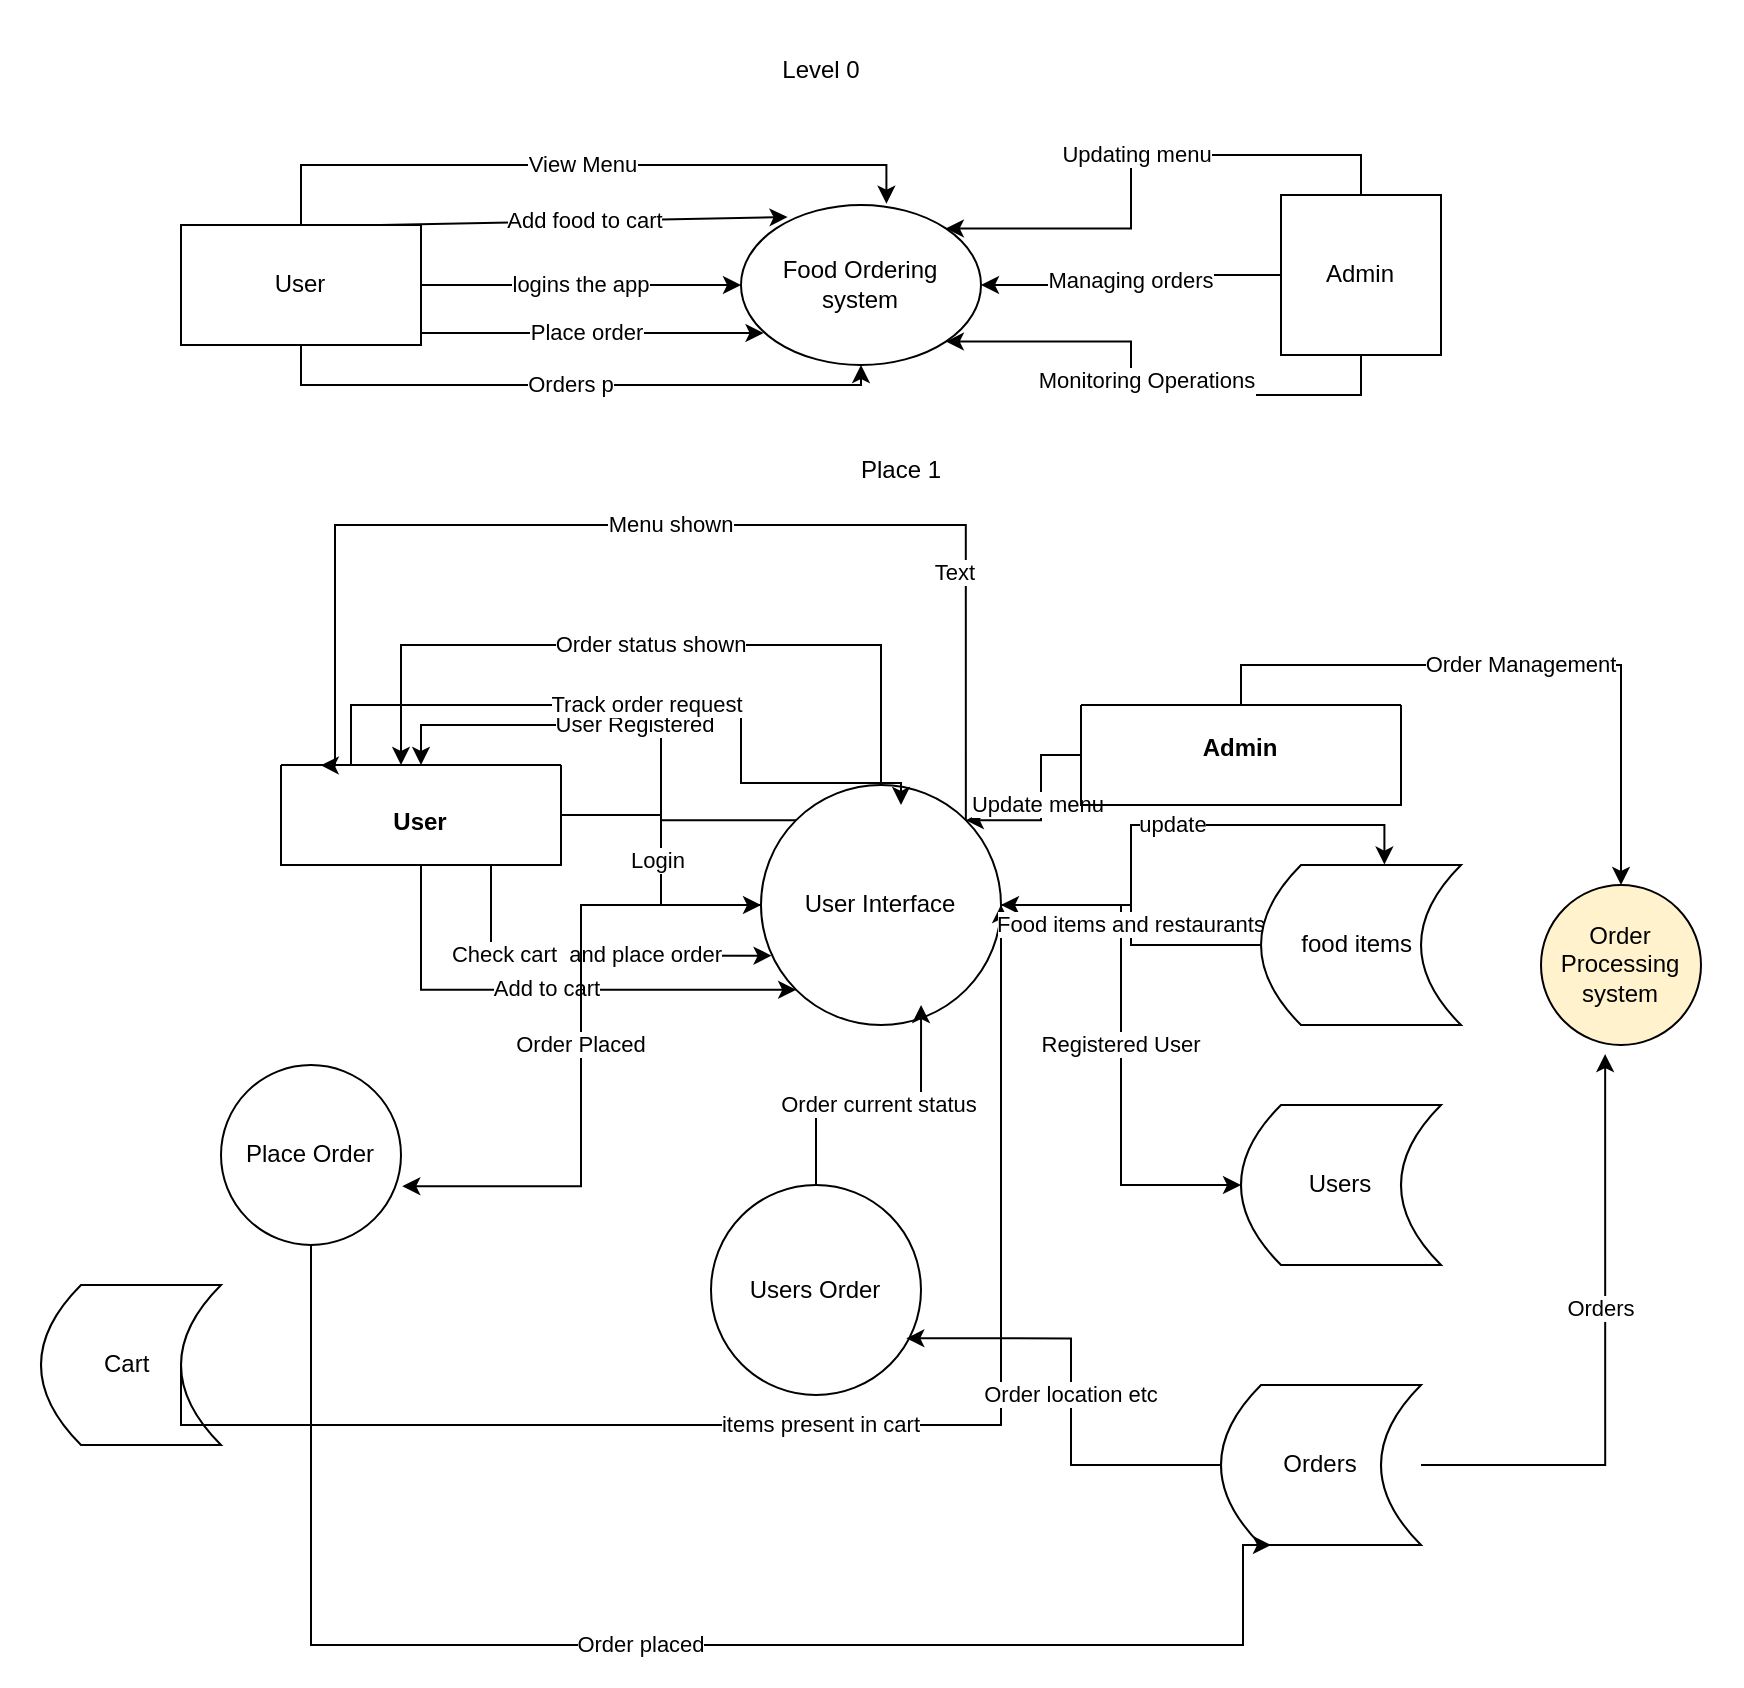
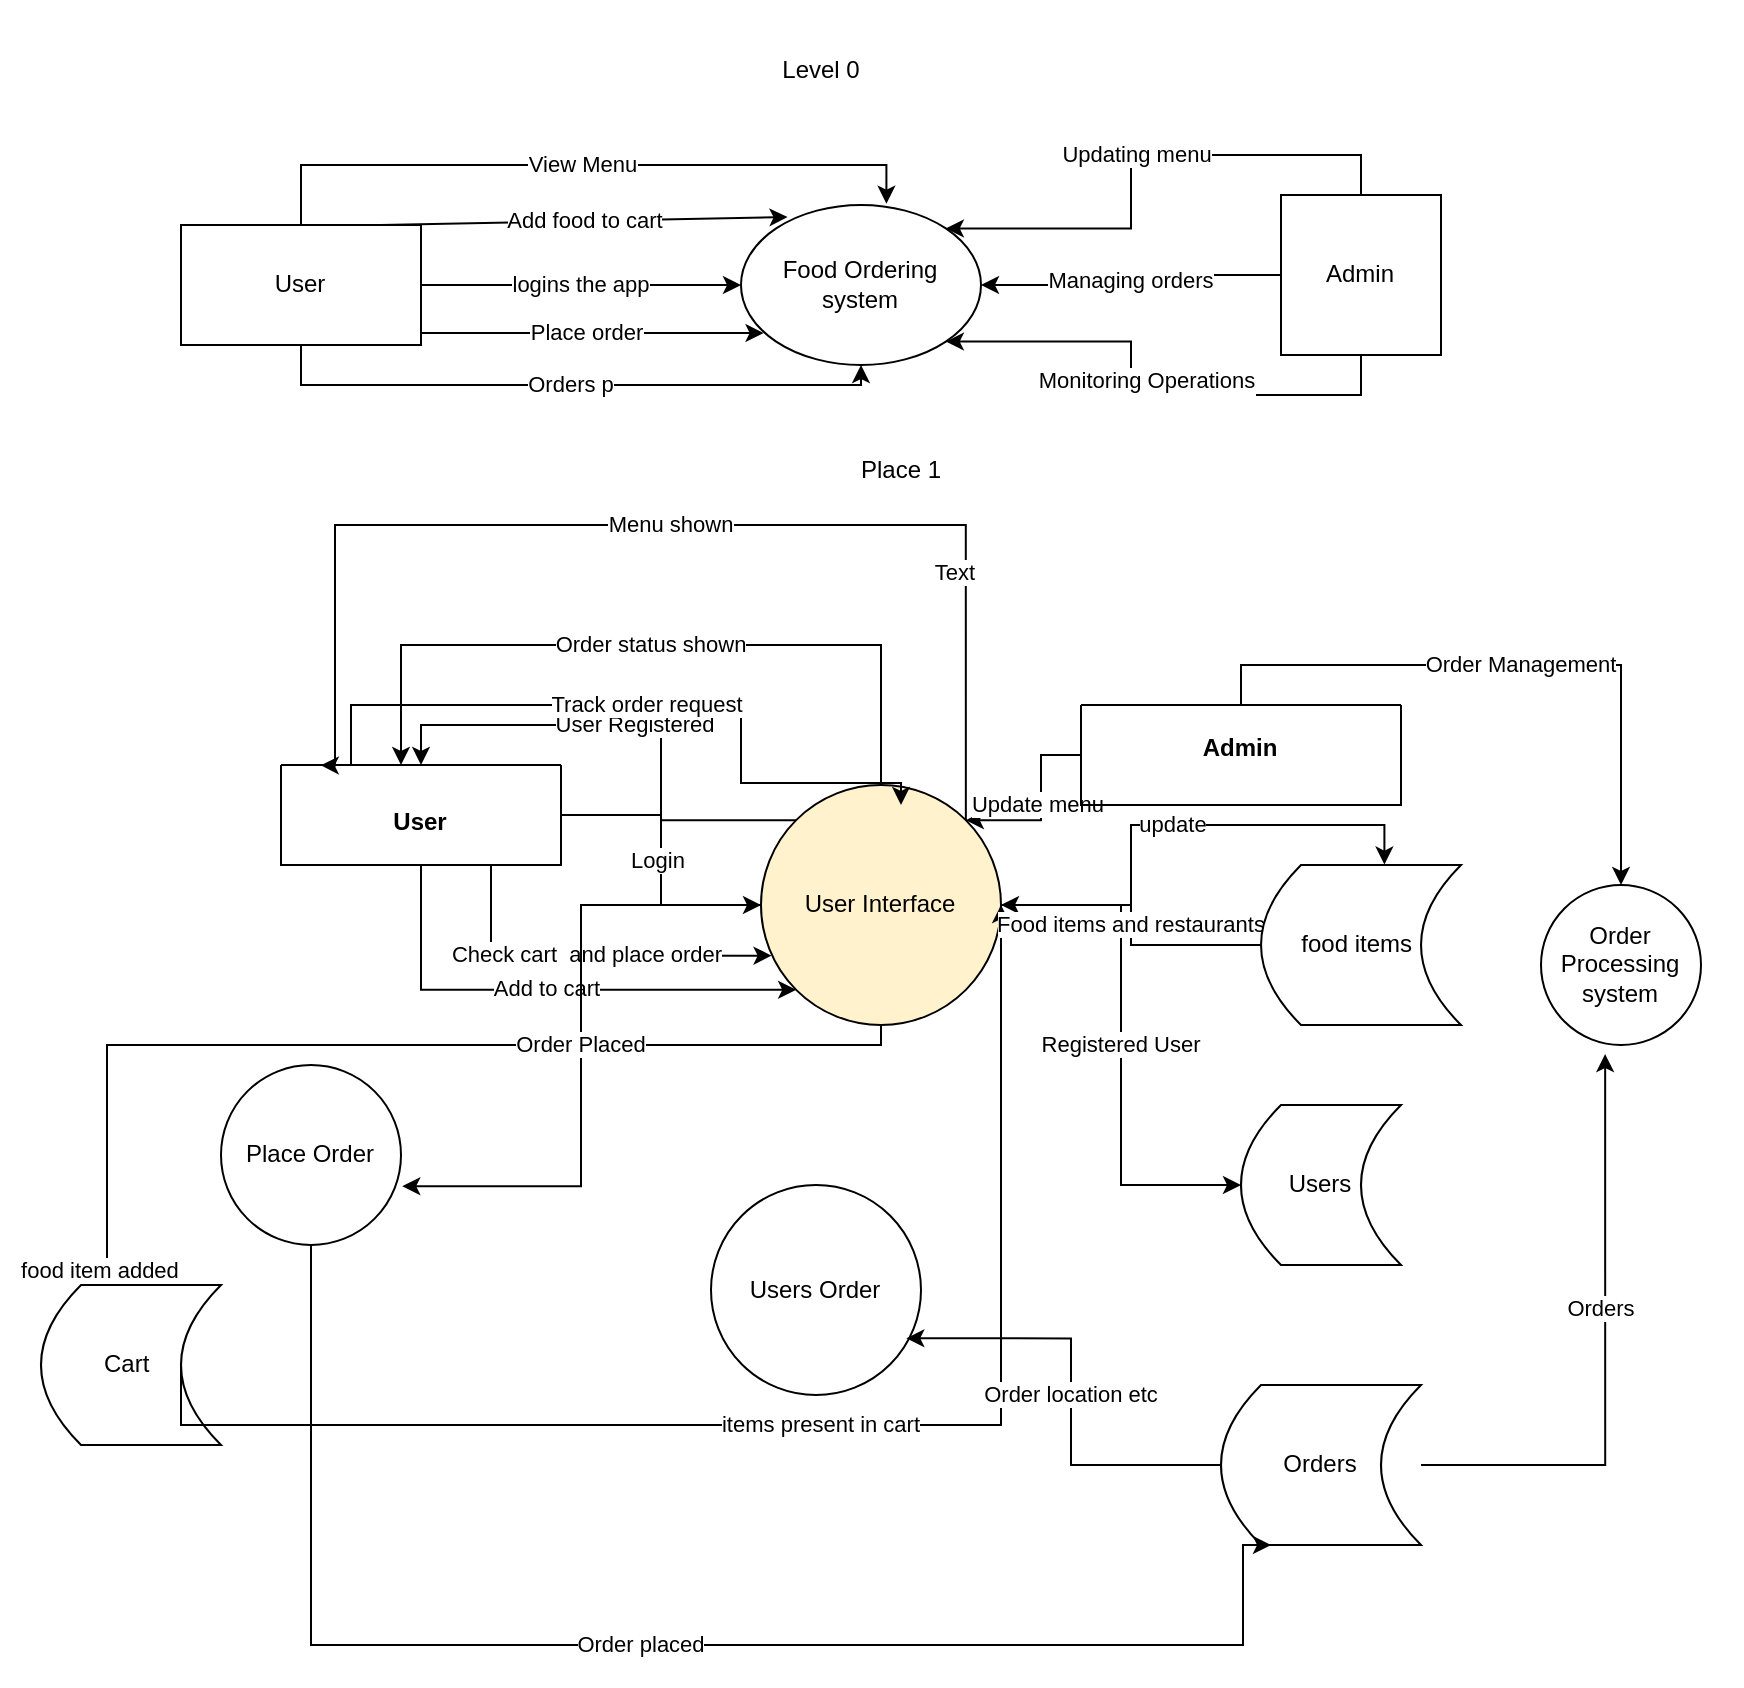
(881, 905) -> (881, 905)
(1621, 965) -> (1621, 965)
none -> (197, 1045)
(872, 1105) -> none
(1341, 1185) -> (1321, 1185)
